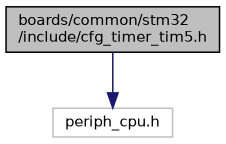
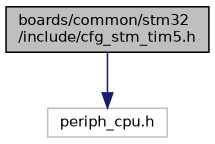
(113, 30) -> (107, 30)
